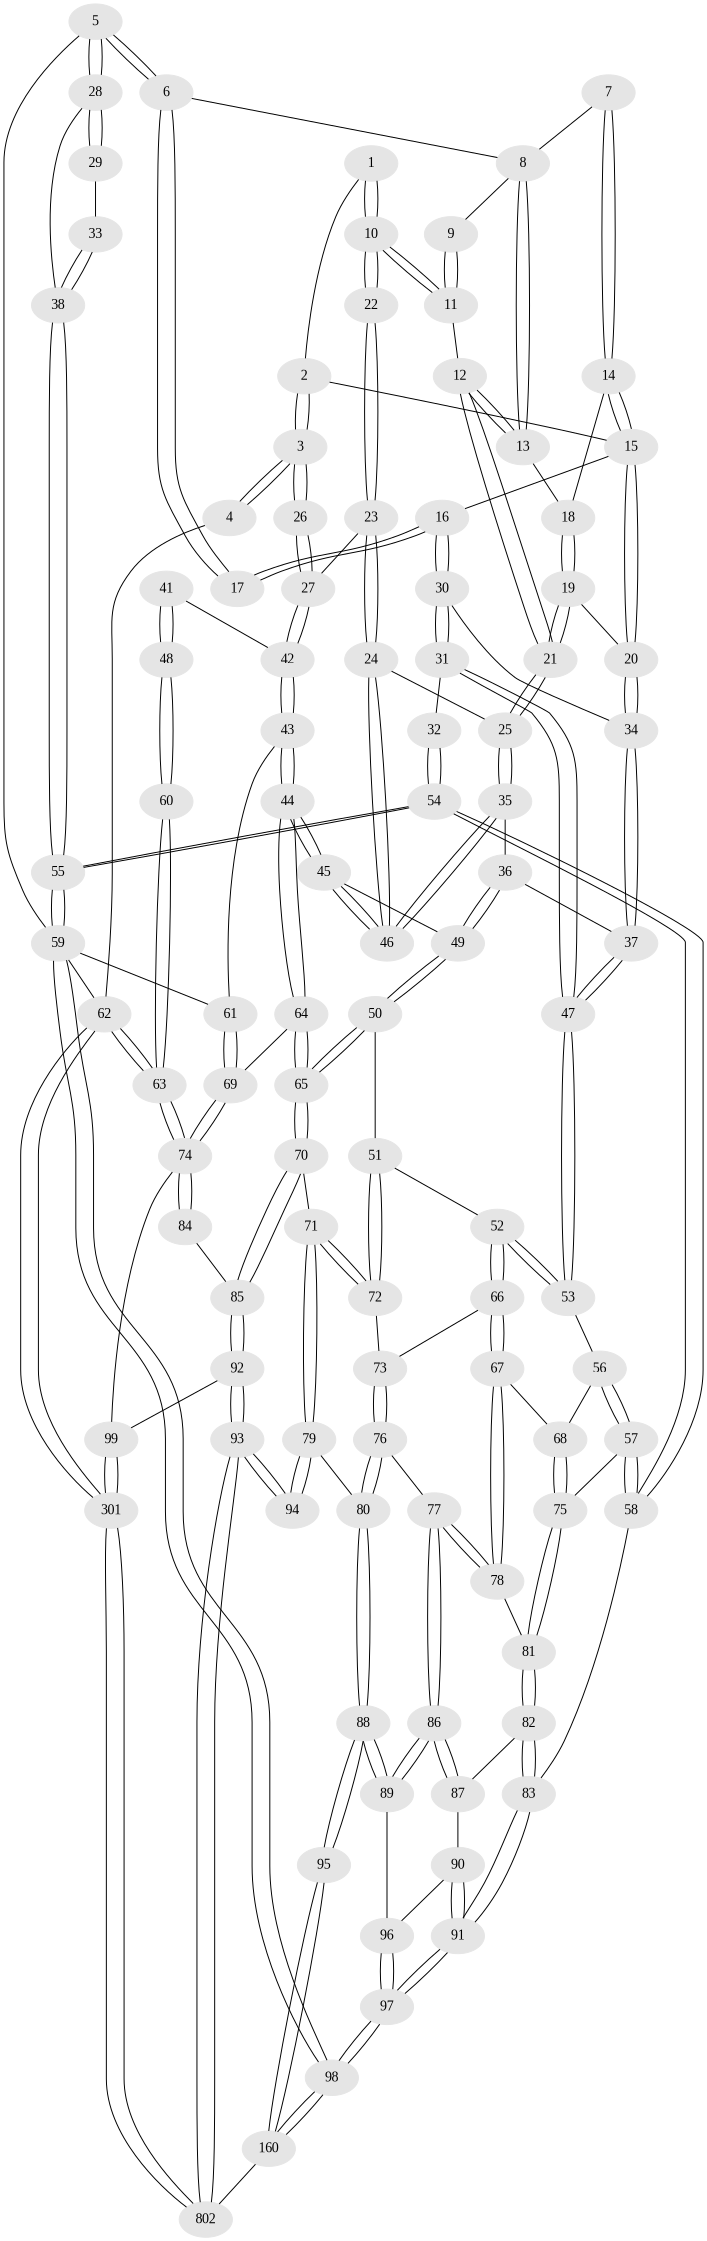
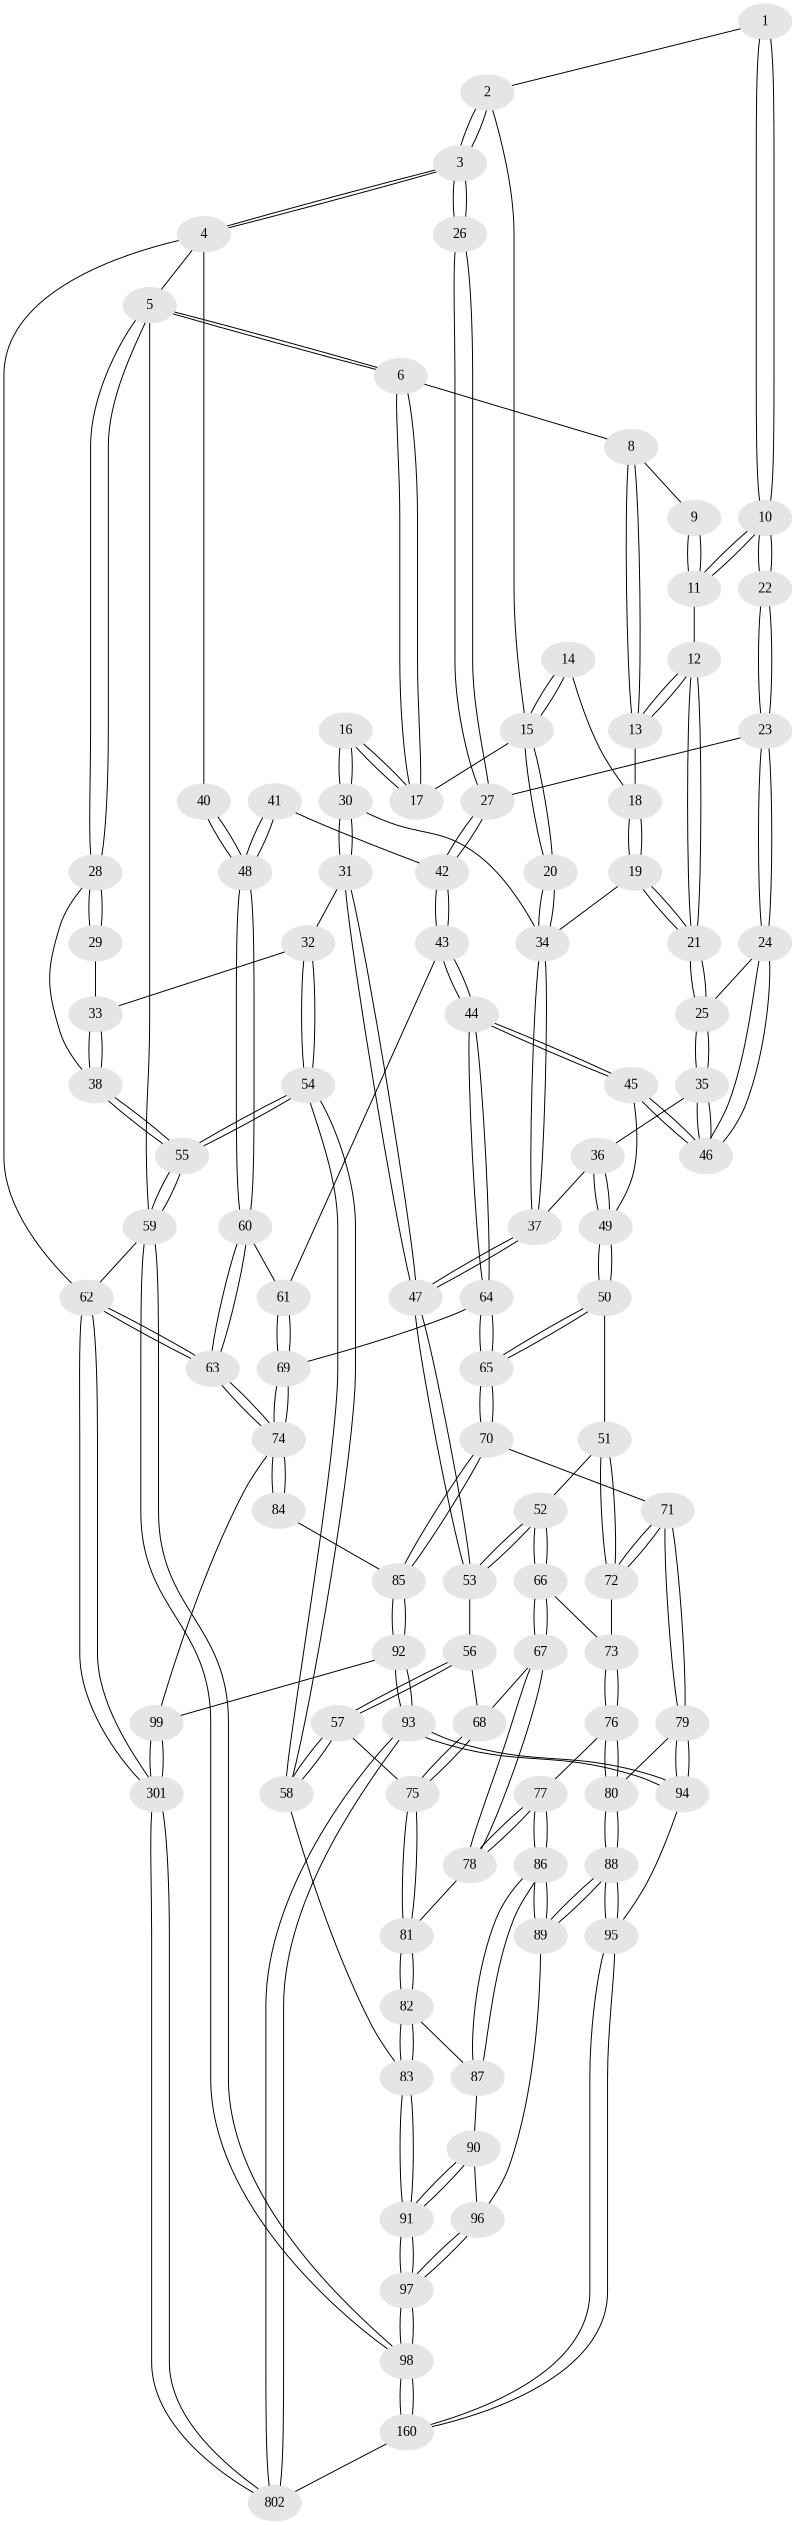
(609, 93) -> none
none -> (177, 270)
(537, 483) -> (477, 763)
(600, 624) -> (589, 908)
none -> (204, 802)
(144, 979) -> (264, 1262)
none -> (202, 979)
none -> (654, 1868)
